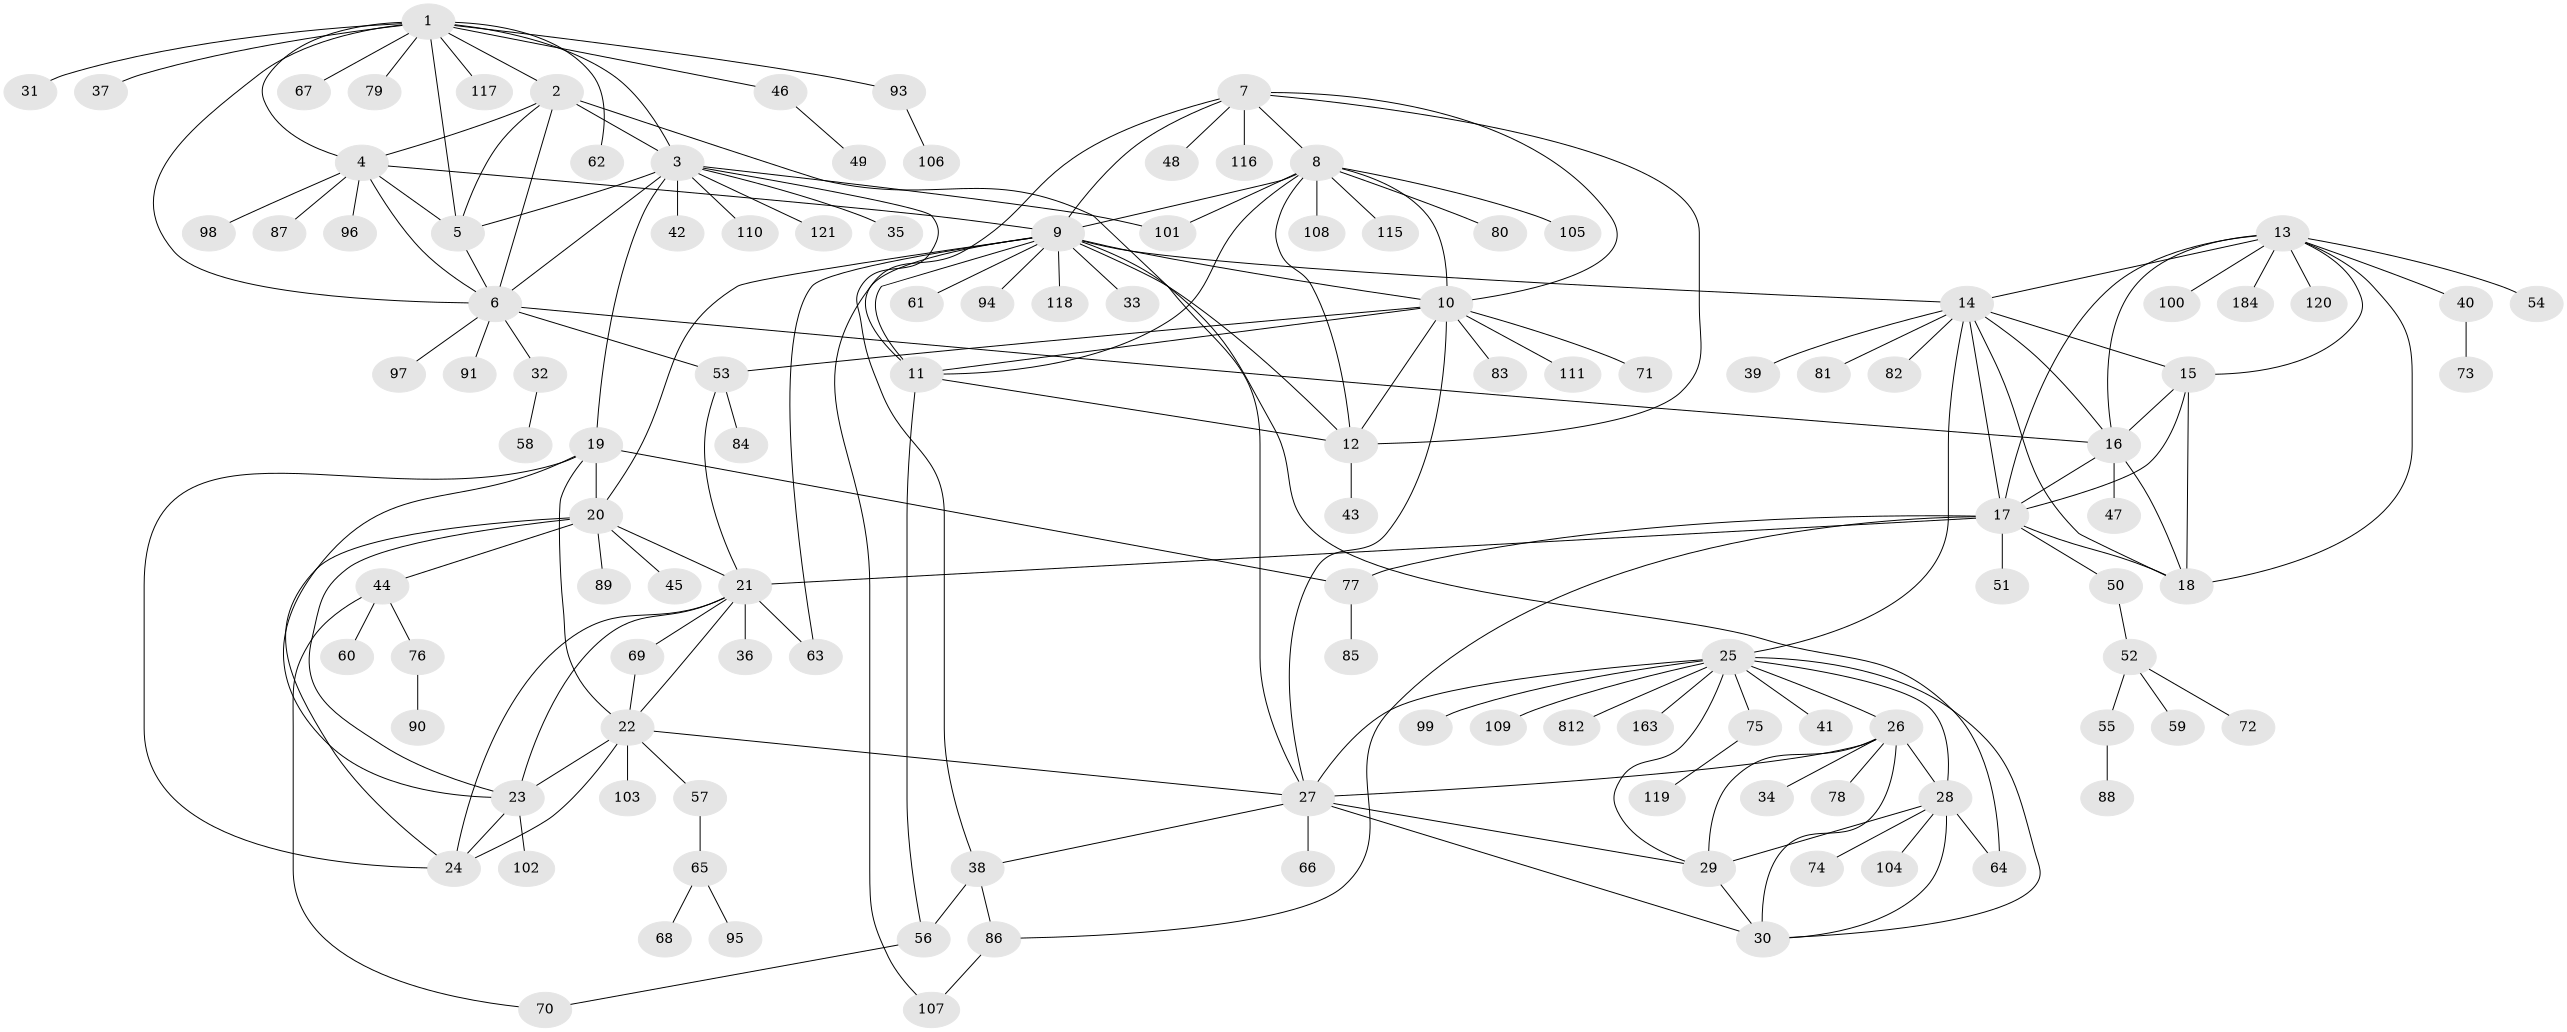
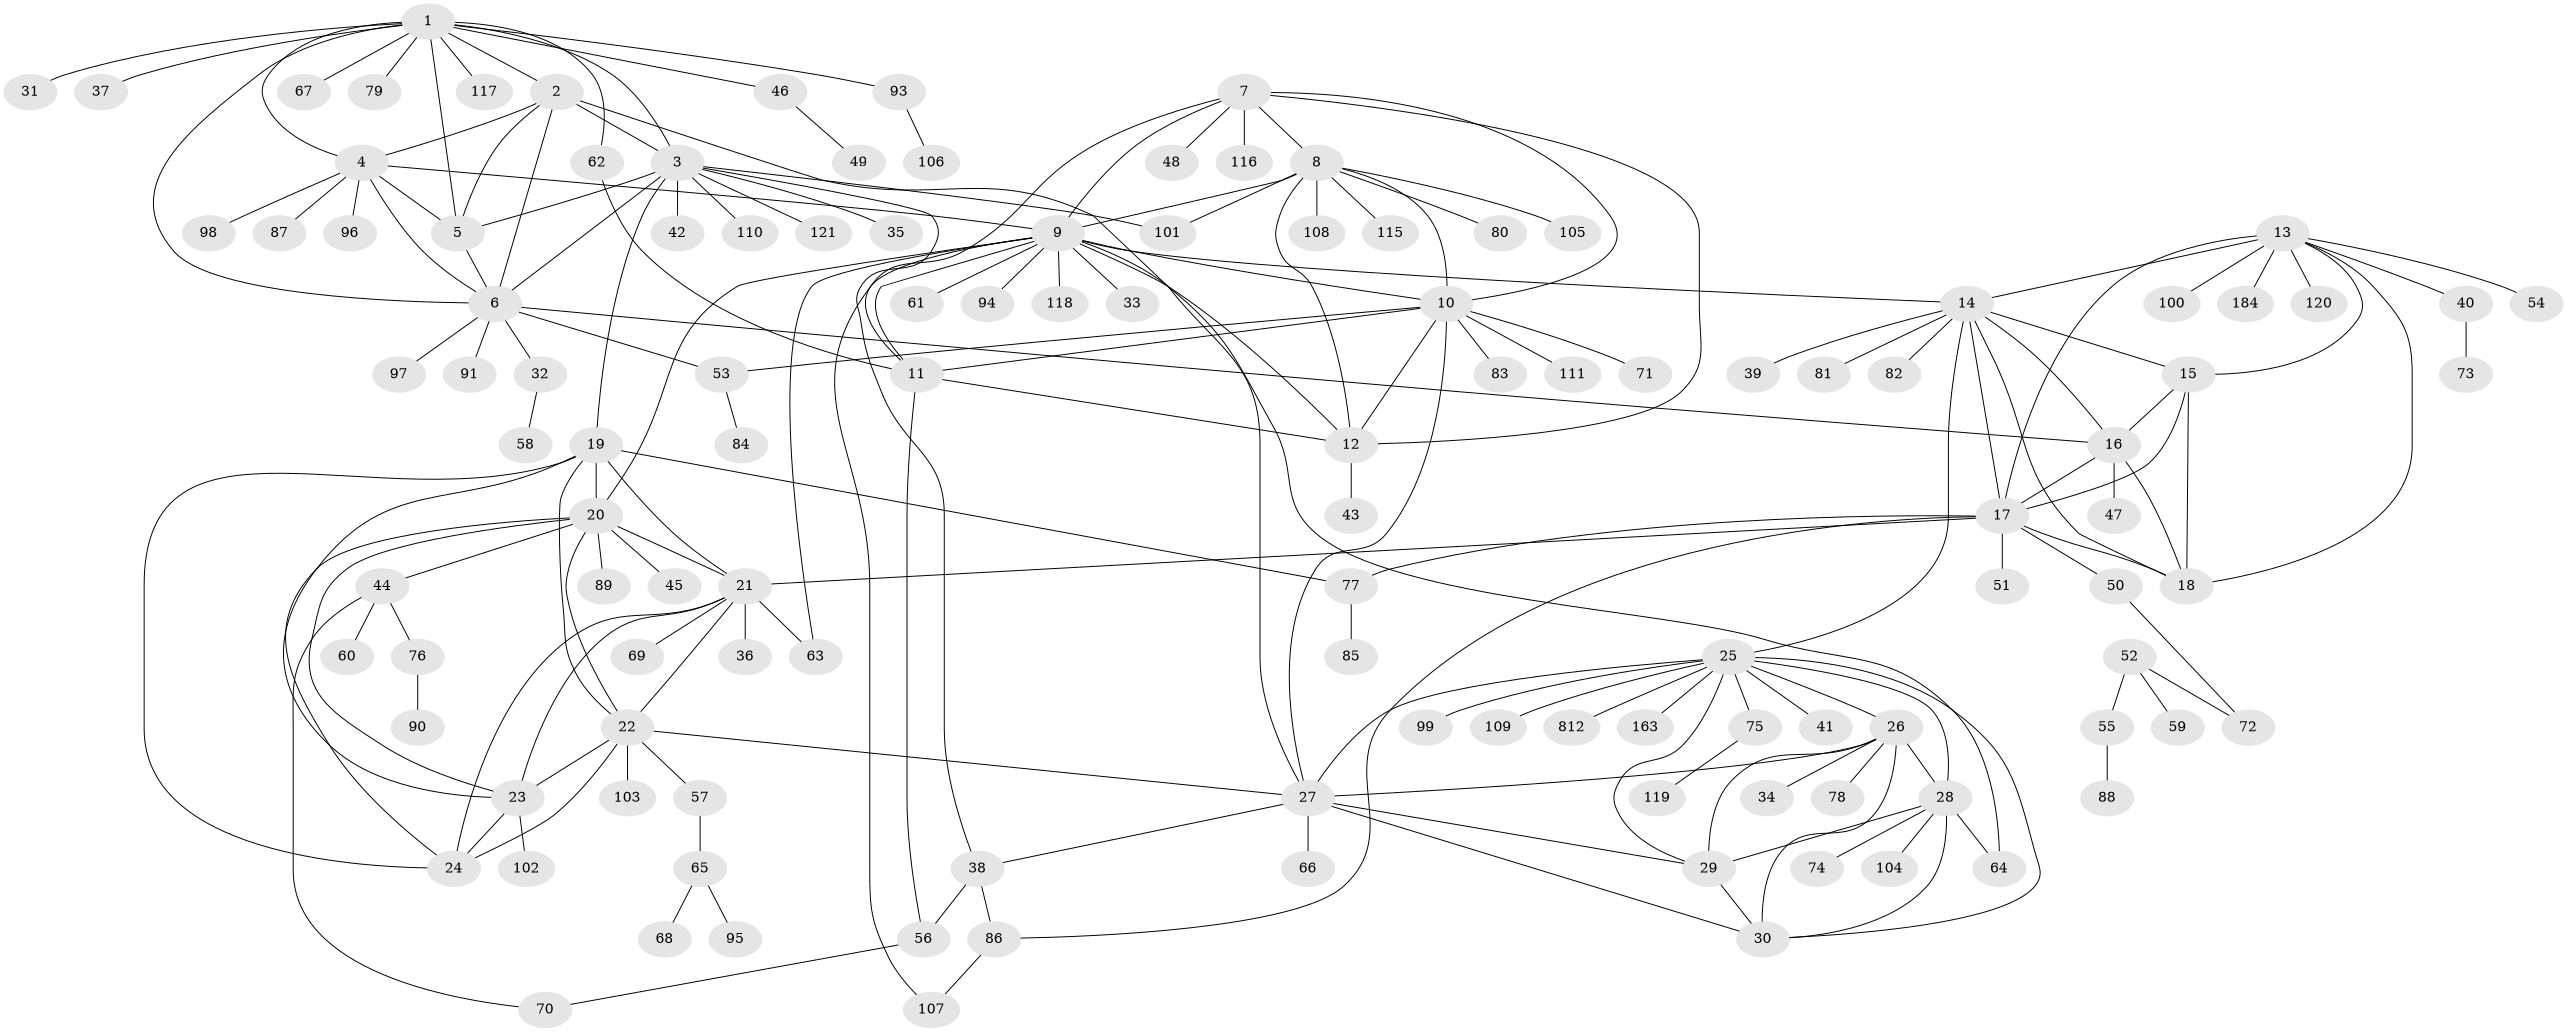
(2132, 291) -> none
(1172, 319) -> (722, 308)
(708, 483) -> (662, 523)
(2123, 622) -> (2182, 657)
(632, 692) -> (575, 624)
